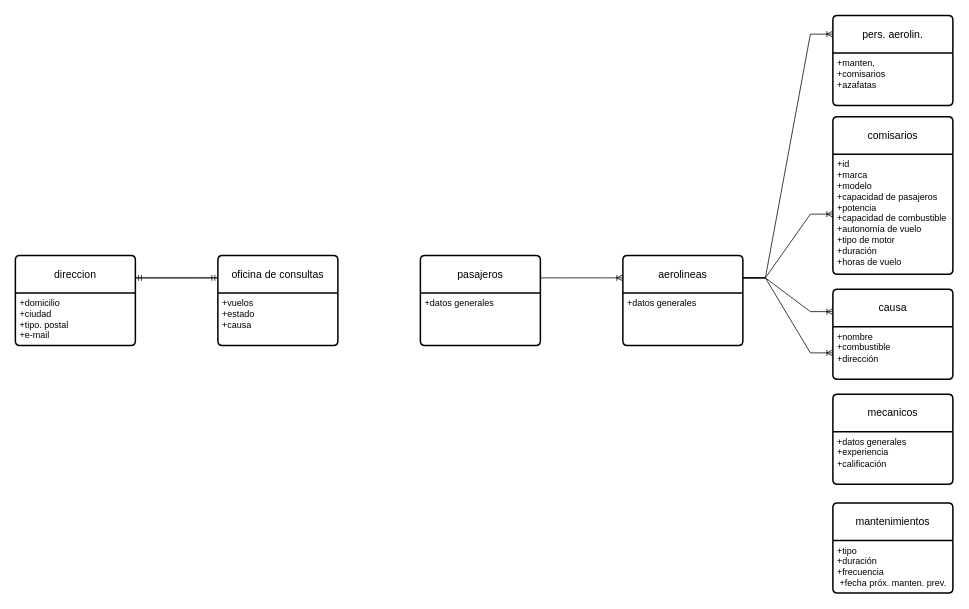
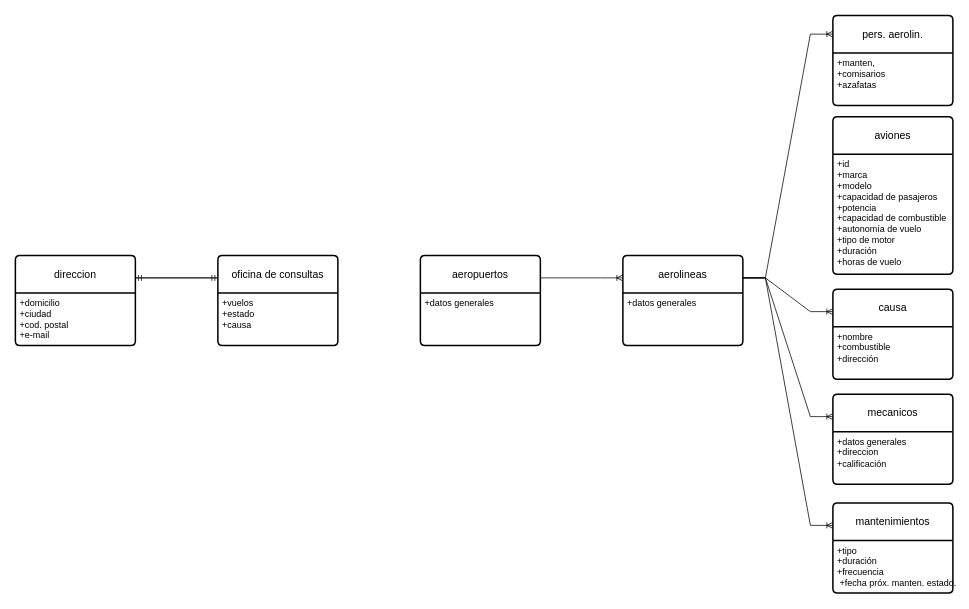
(893, 135) -> (893, 135)
(794, 238) -> (791, 417)
(480, 274) -> (480, 274)
(48, 320) -> (47, 320)
(794, 325) -> (792, 361)
(875, 453) -> (875, 453)
(896, 567) -> (901, 567)
